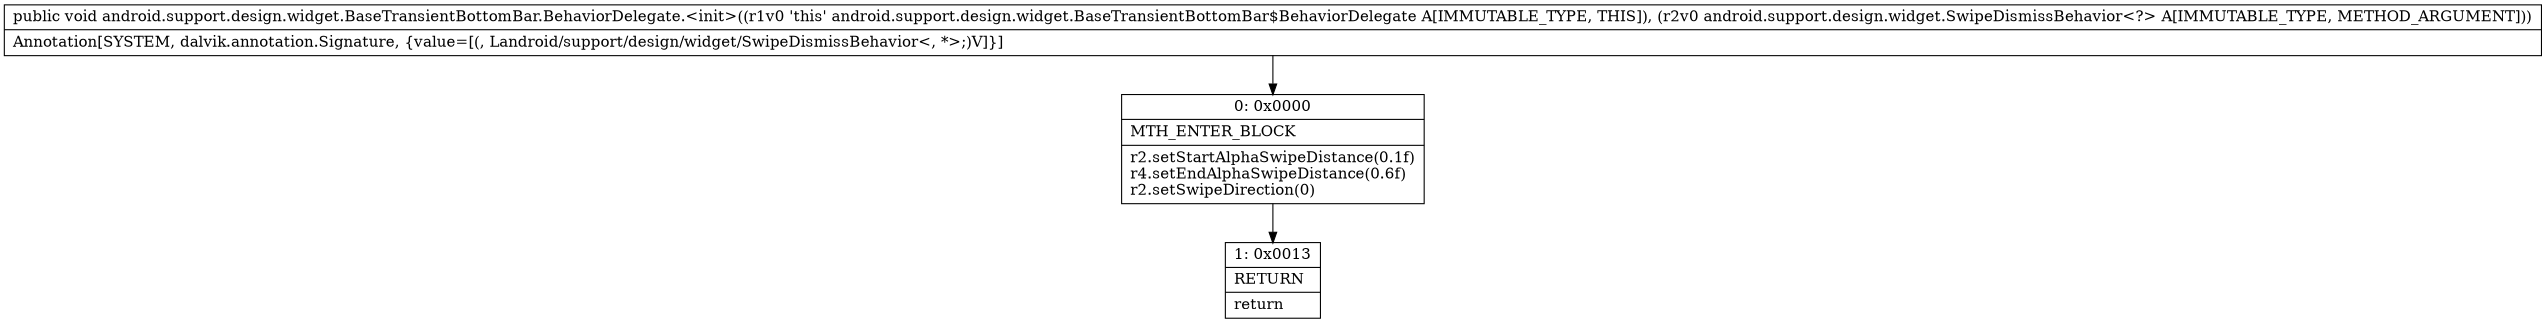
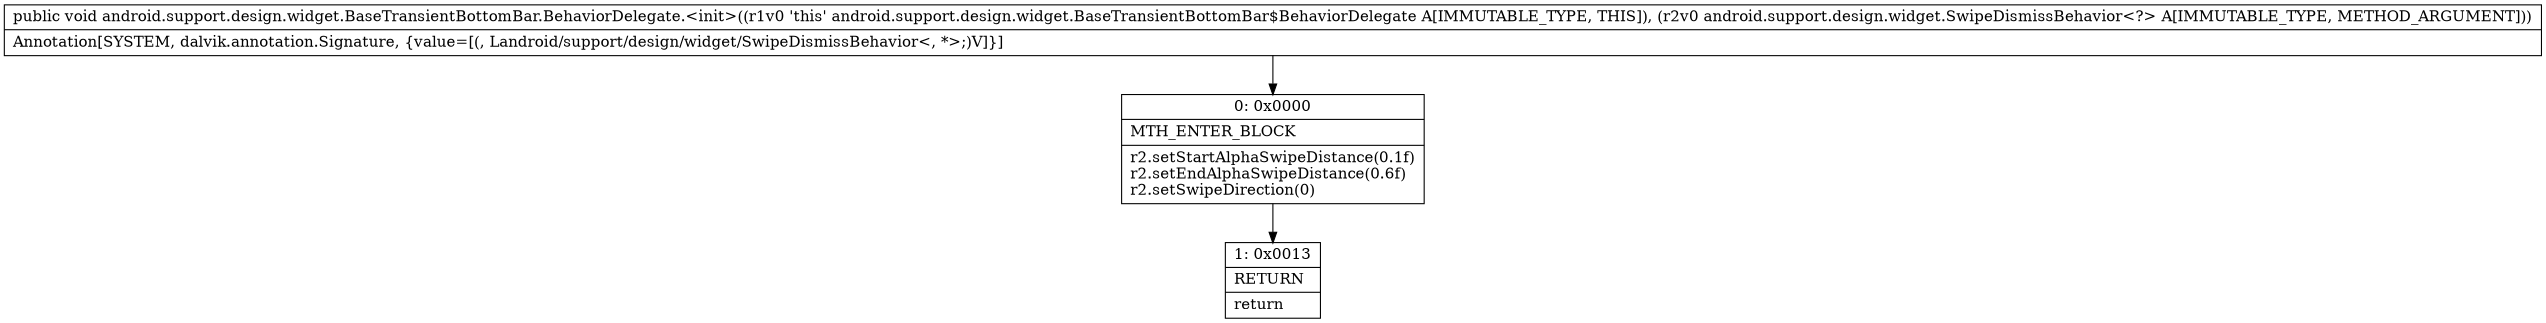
(1269, 174) -> (1269, 174)
